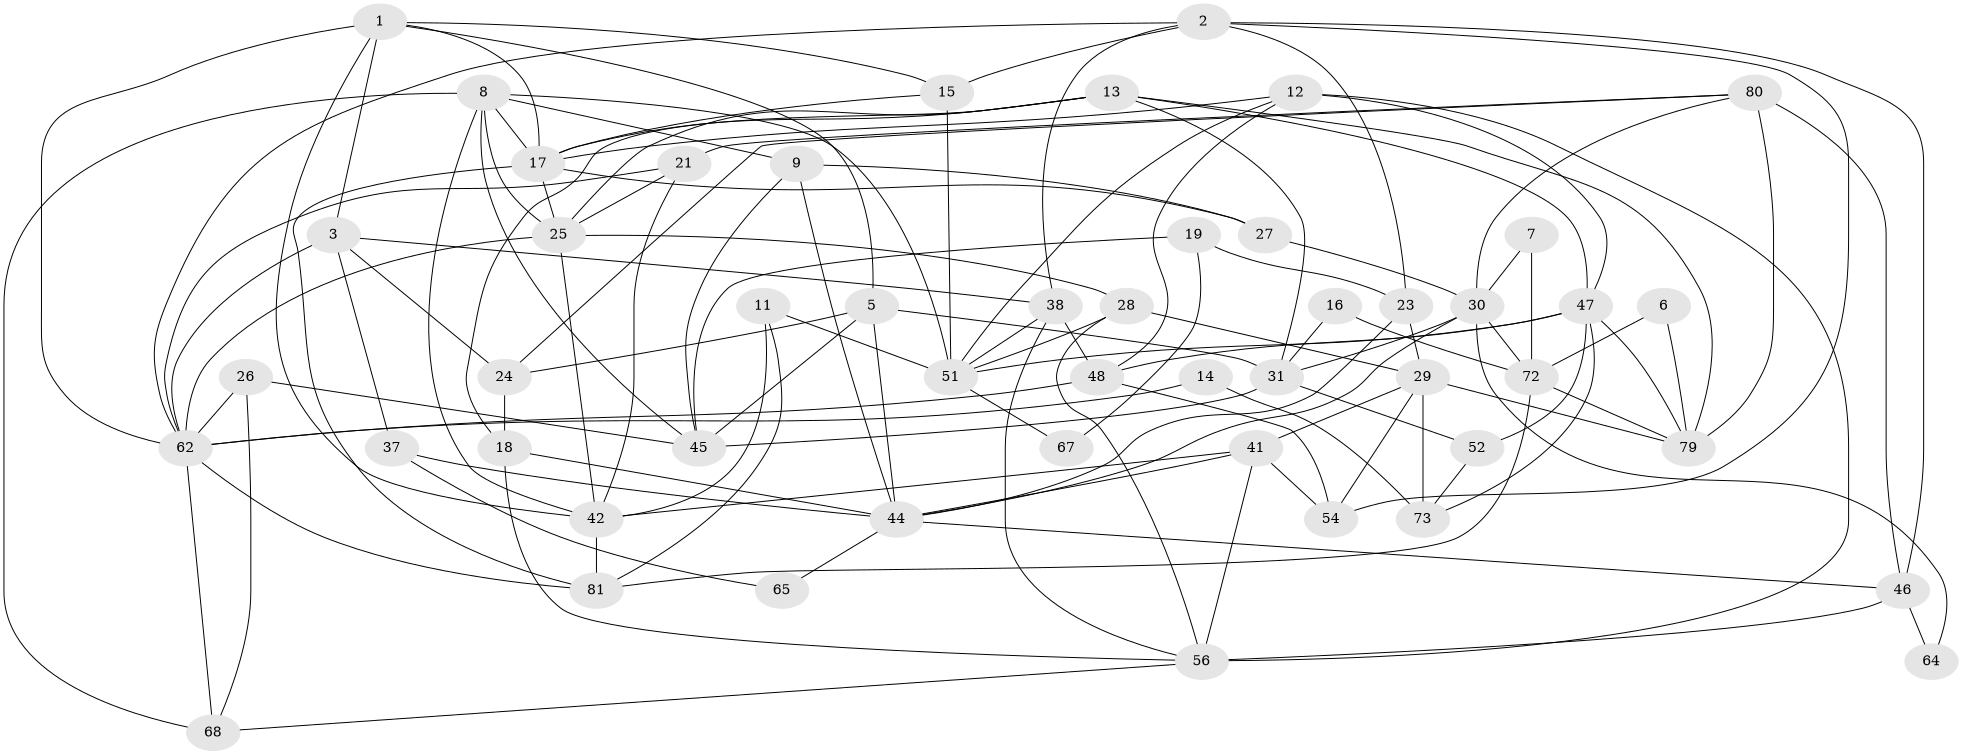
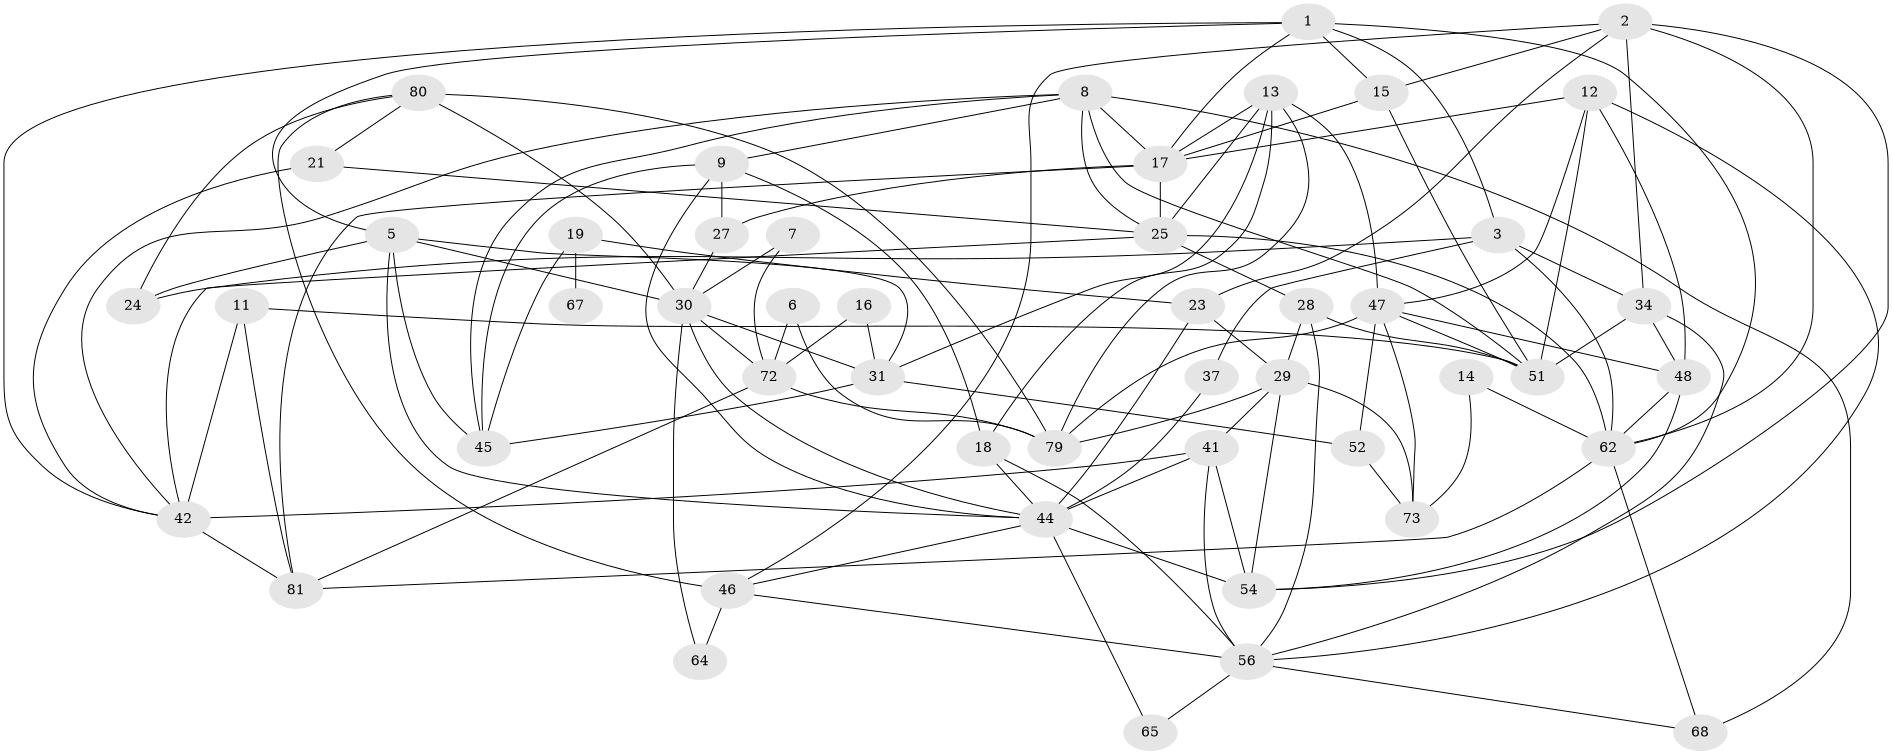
(355, 199) -> none
none -> (556, 275)
(1056, 306) -> (1644, 306)
(246, 377) -> none
(505, 411) -> (900, 268)
(1016, 417) -> none
(577, 543) -> (1199, 697)
none -> (1159, 559)
